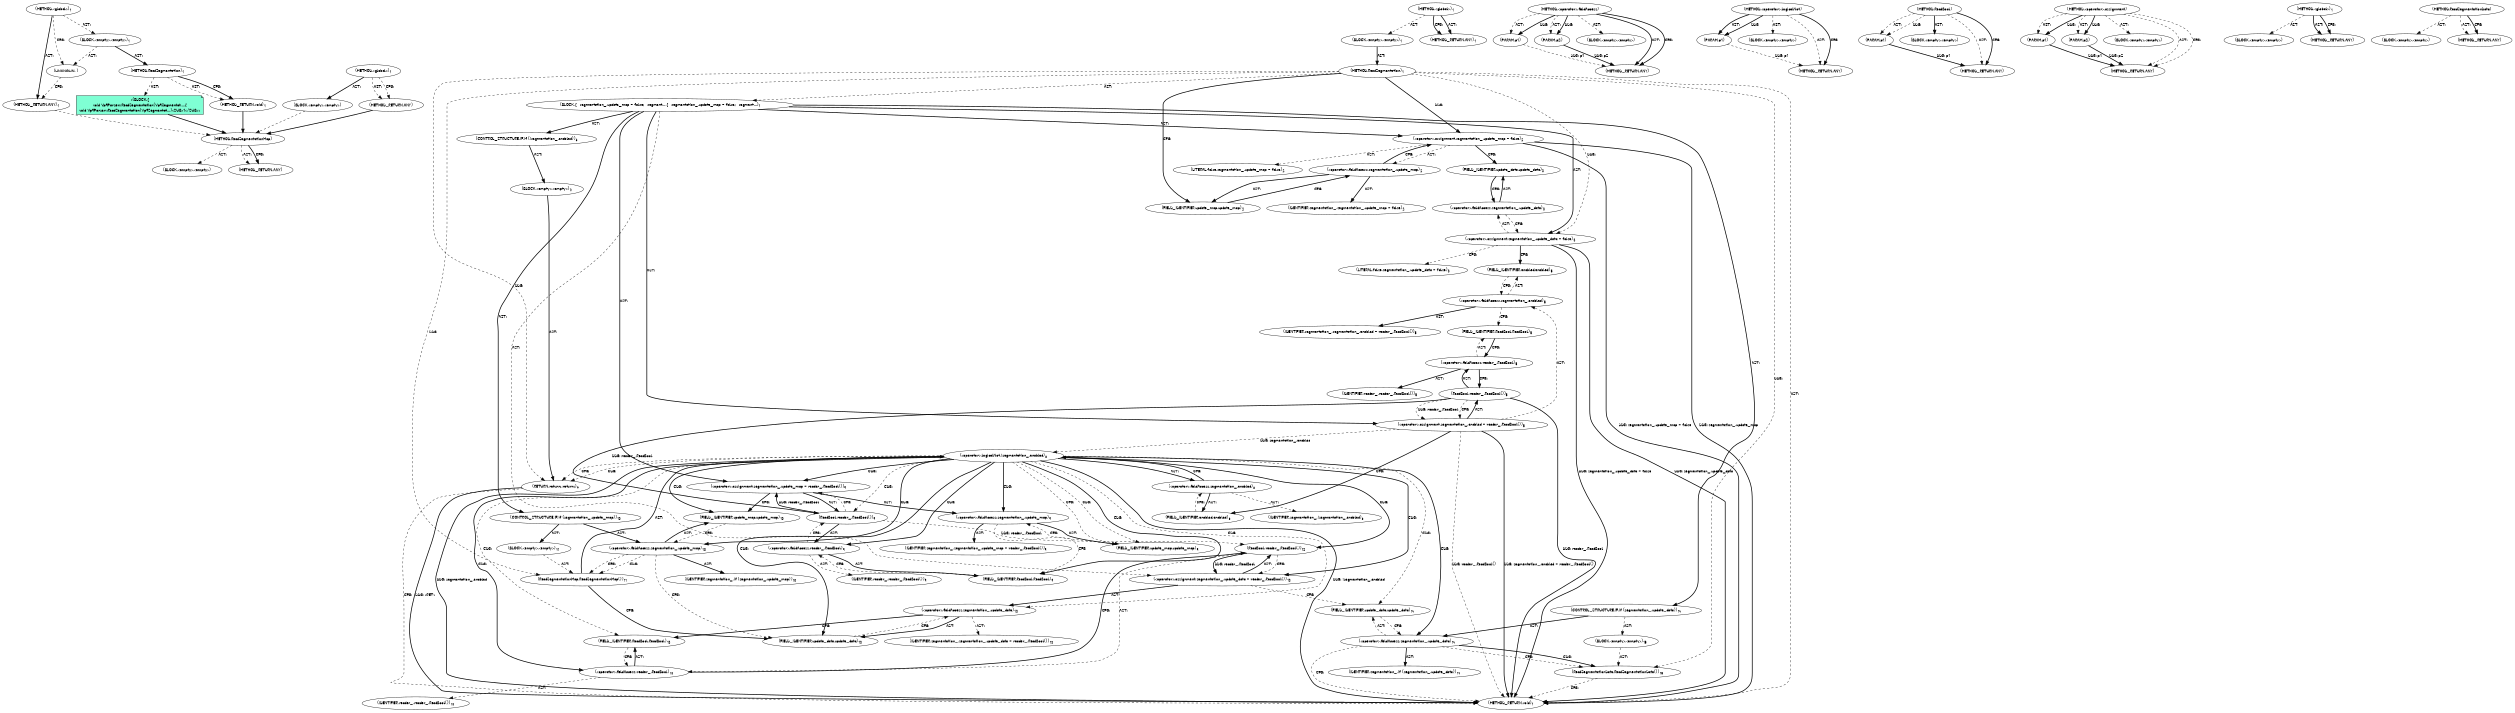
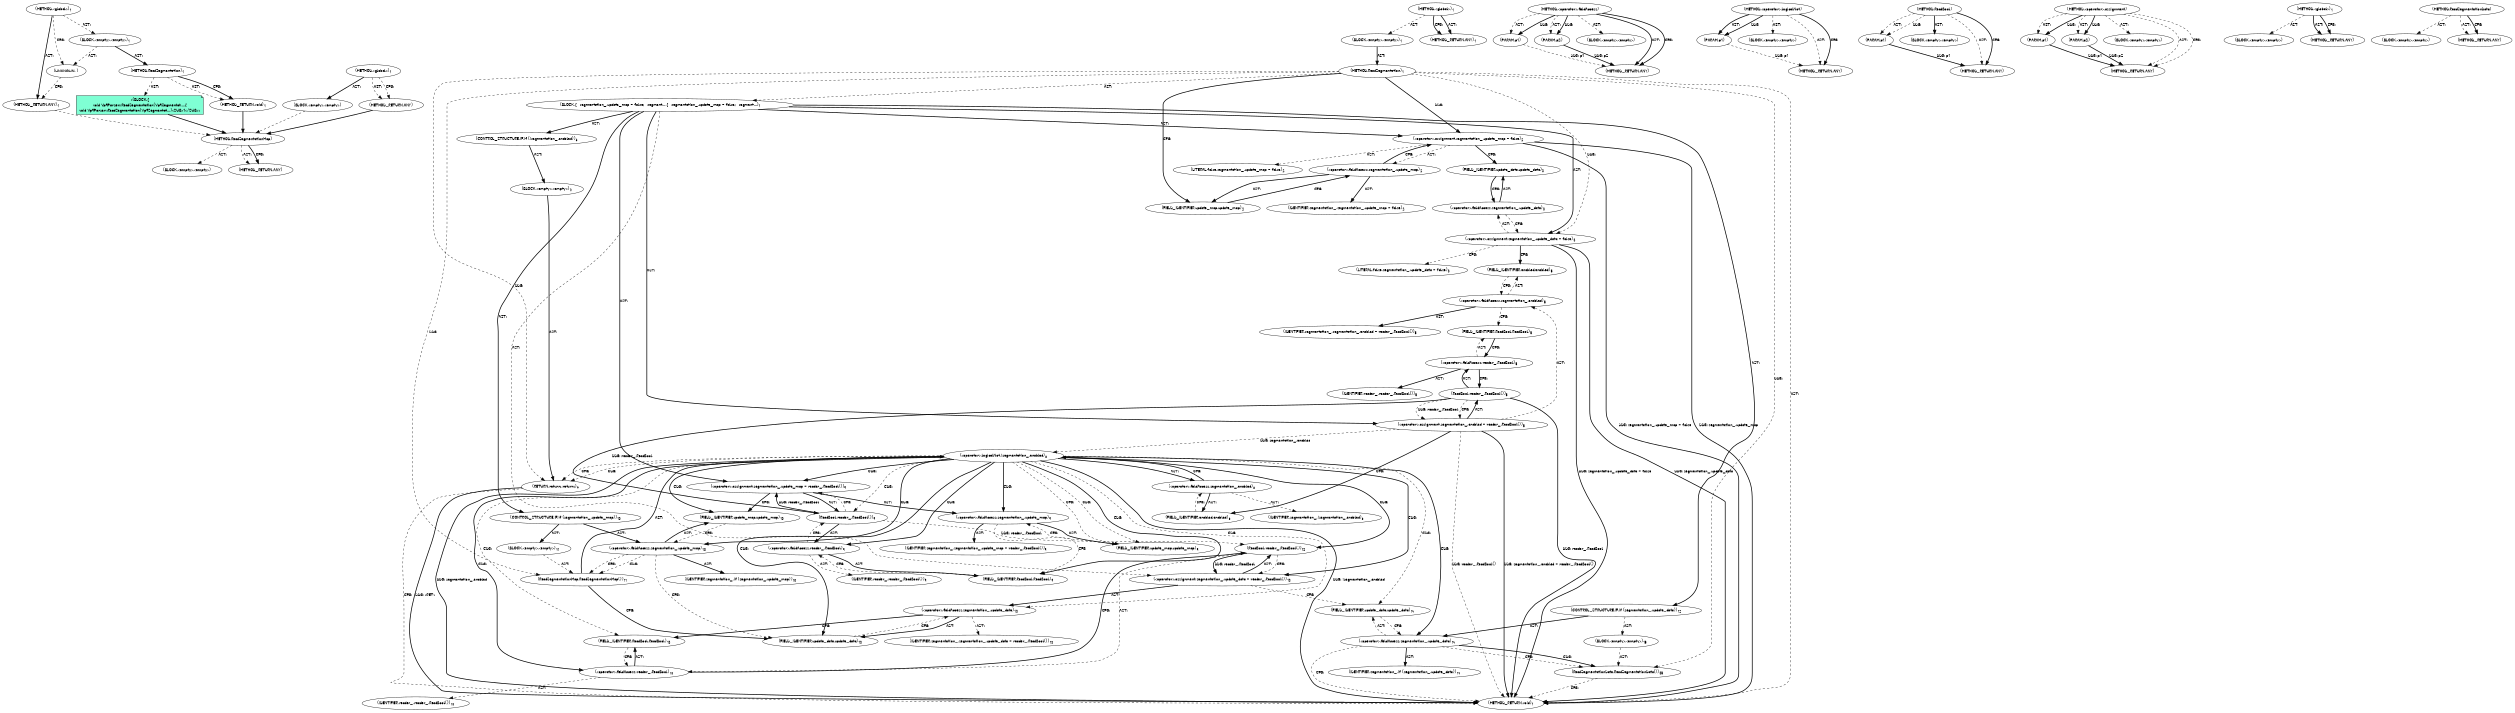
(1680, 610) -> (1680, 610)
(1661, 672) -> (1661, 672)
